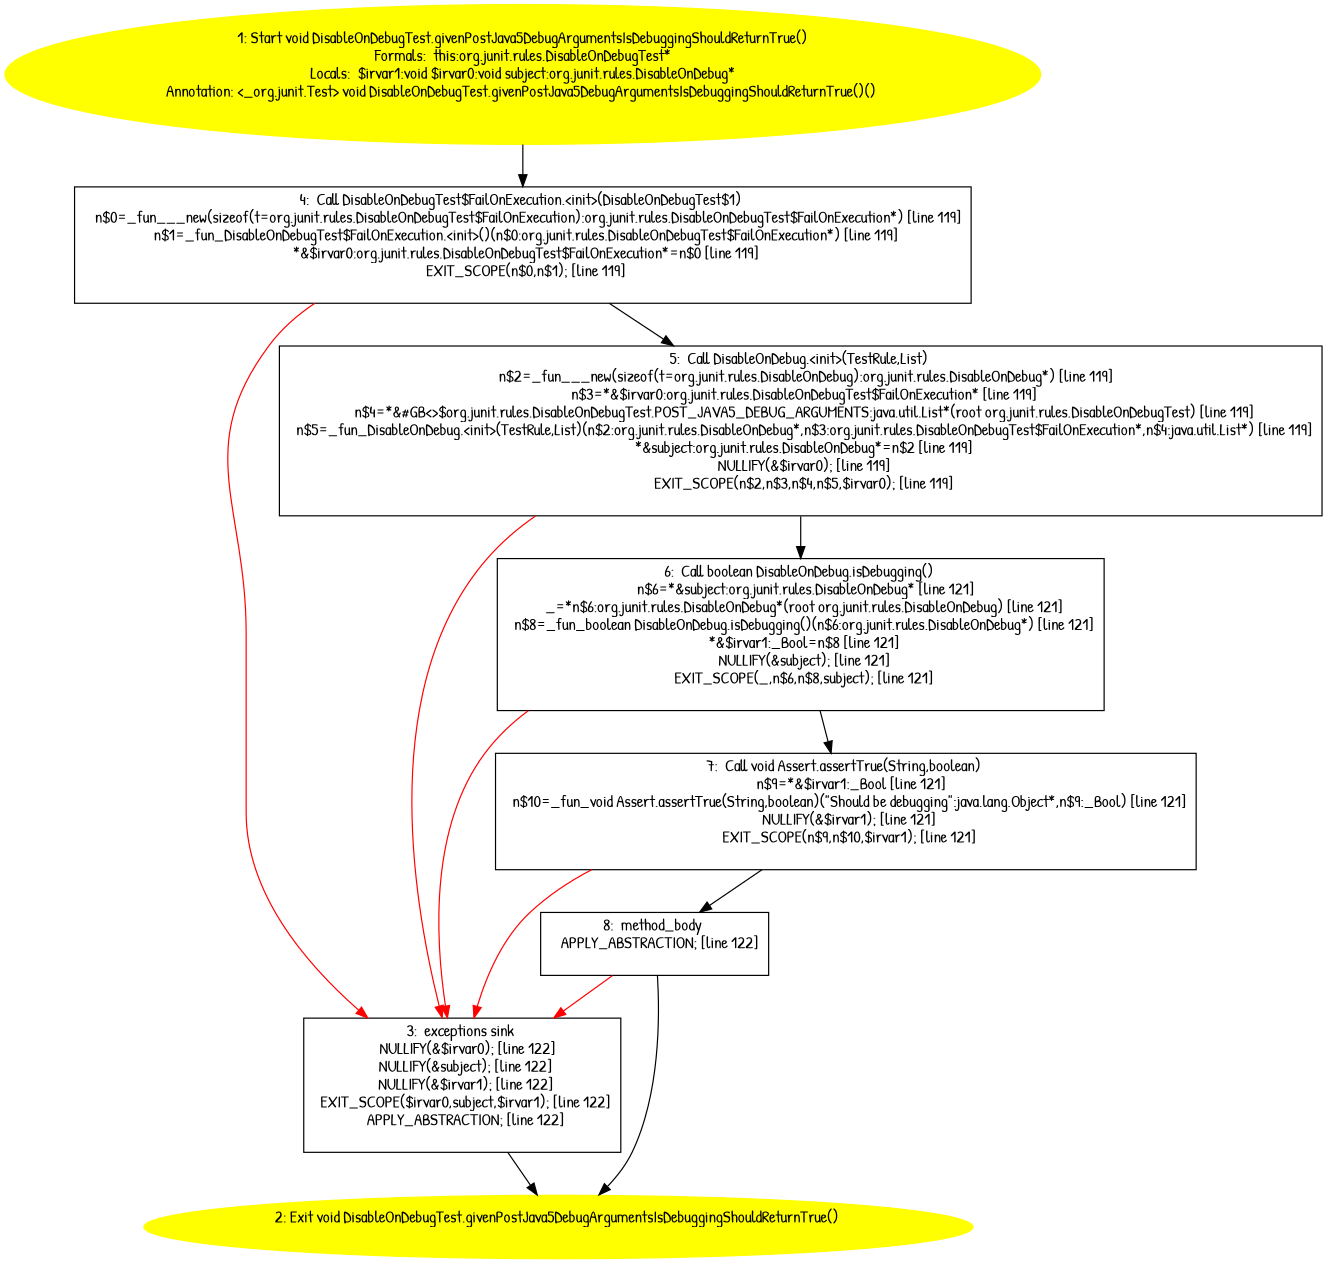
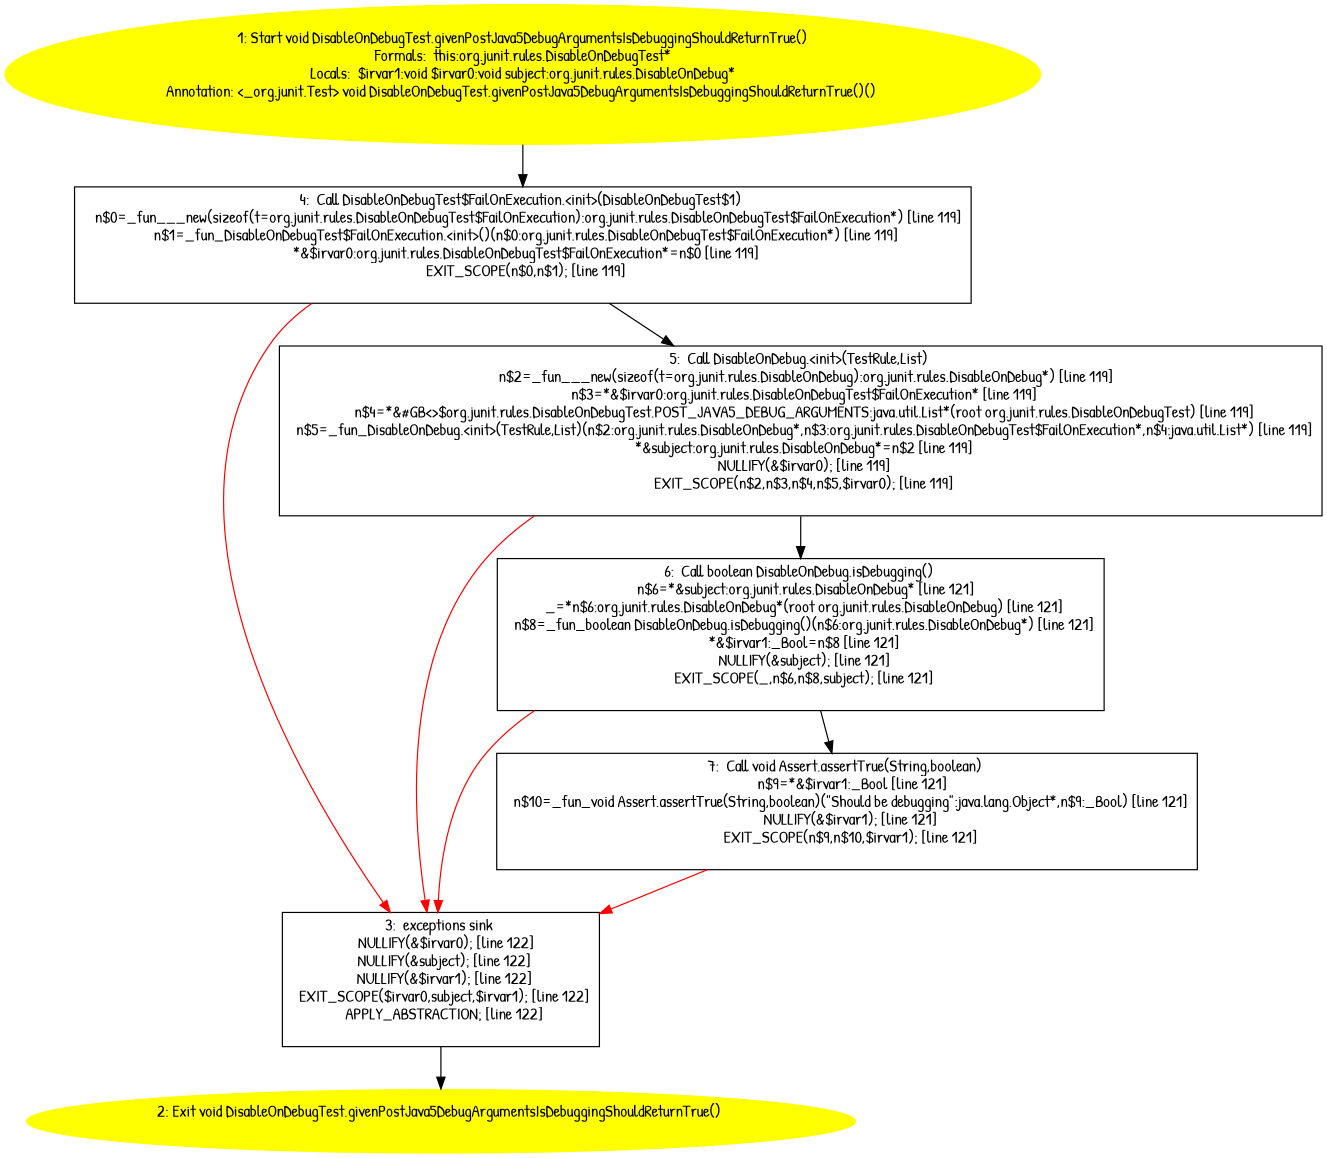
(655, 944) -> none
